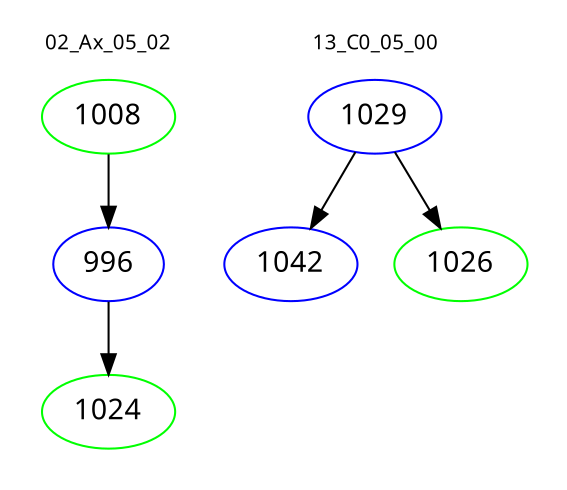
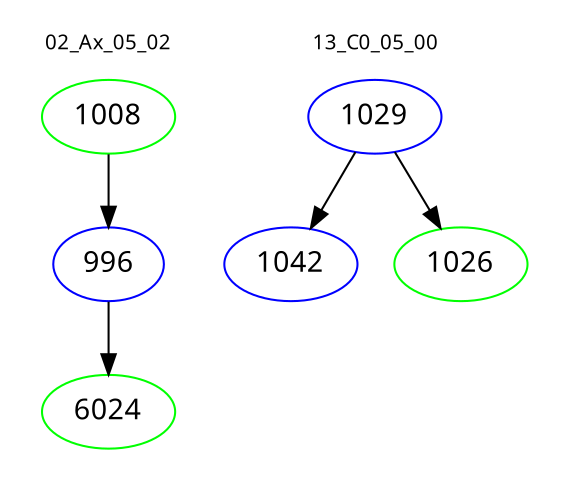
(109, 412) -> (109, 412)
